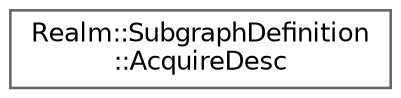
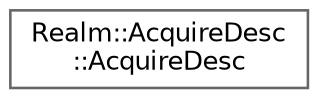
(201, 49) -> (159, 49)
